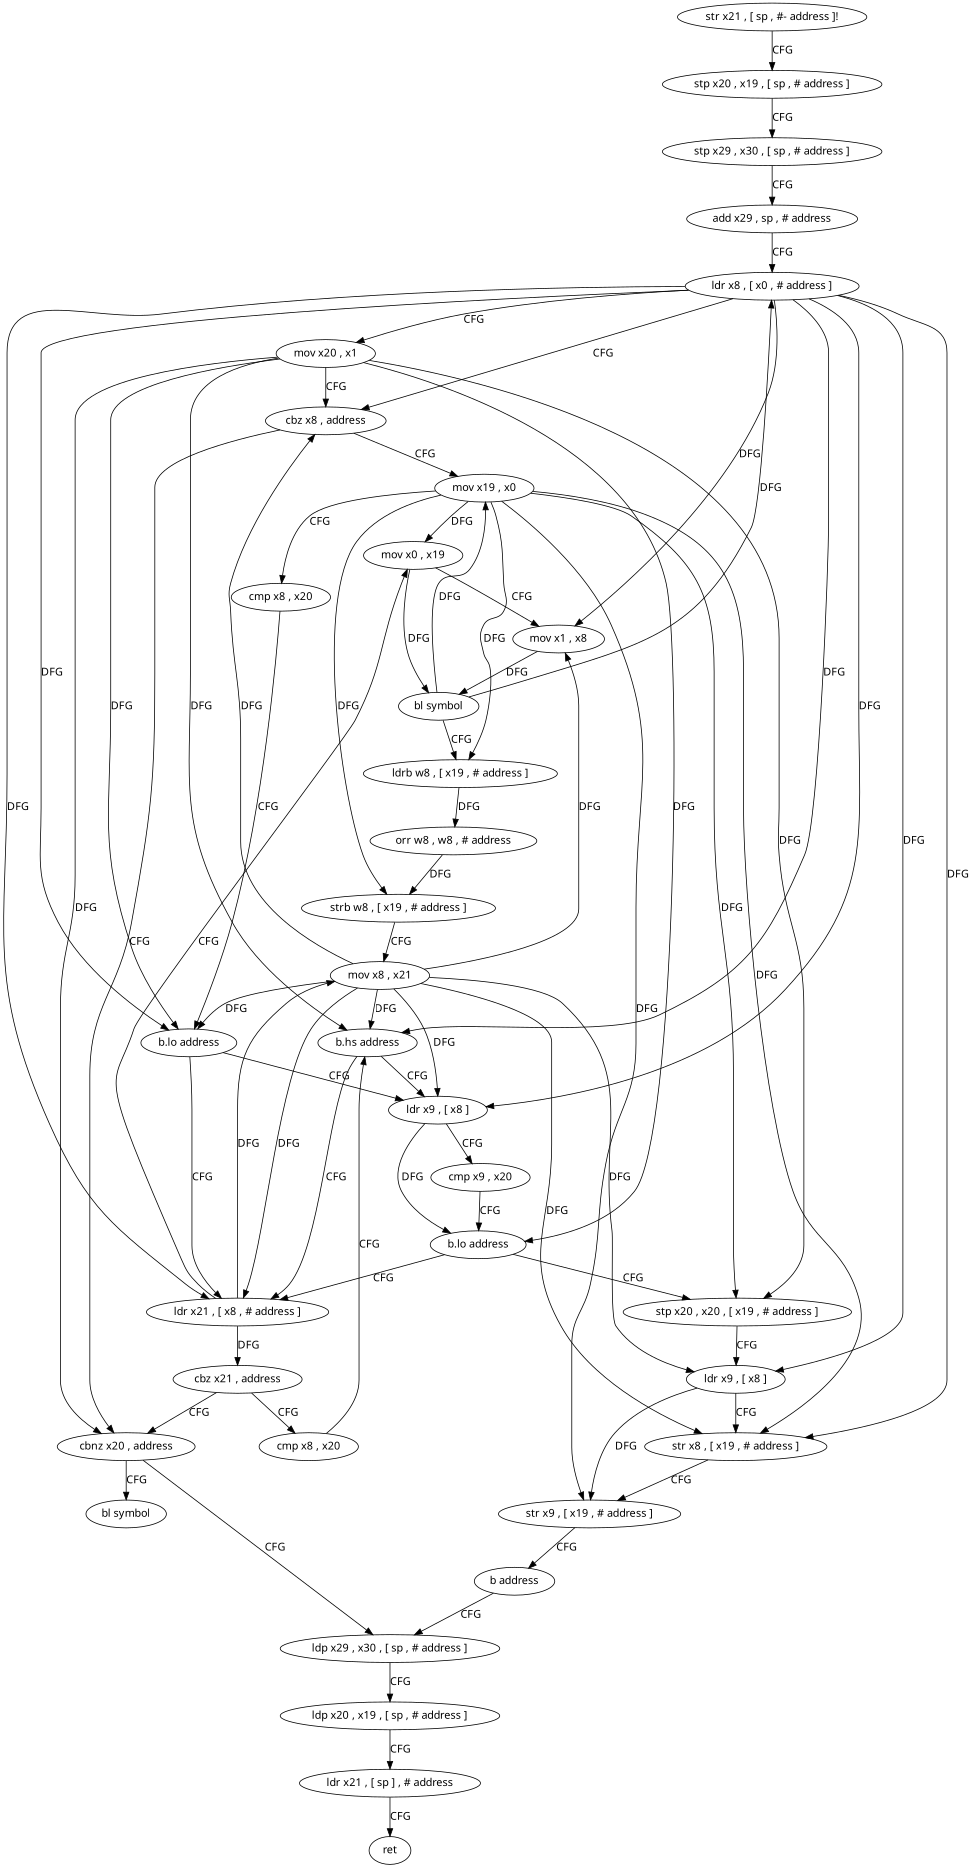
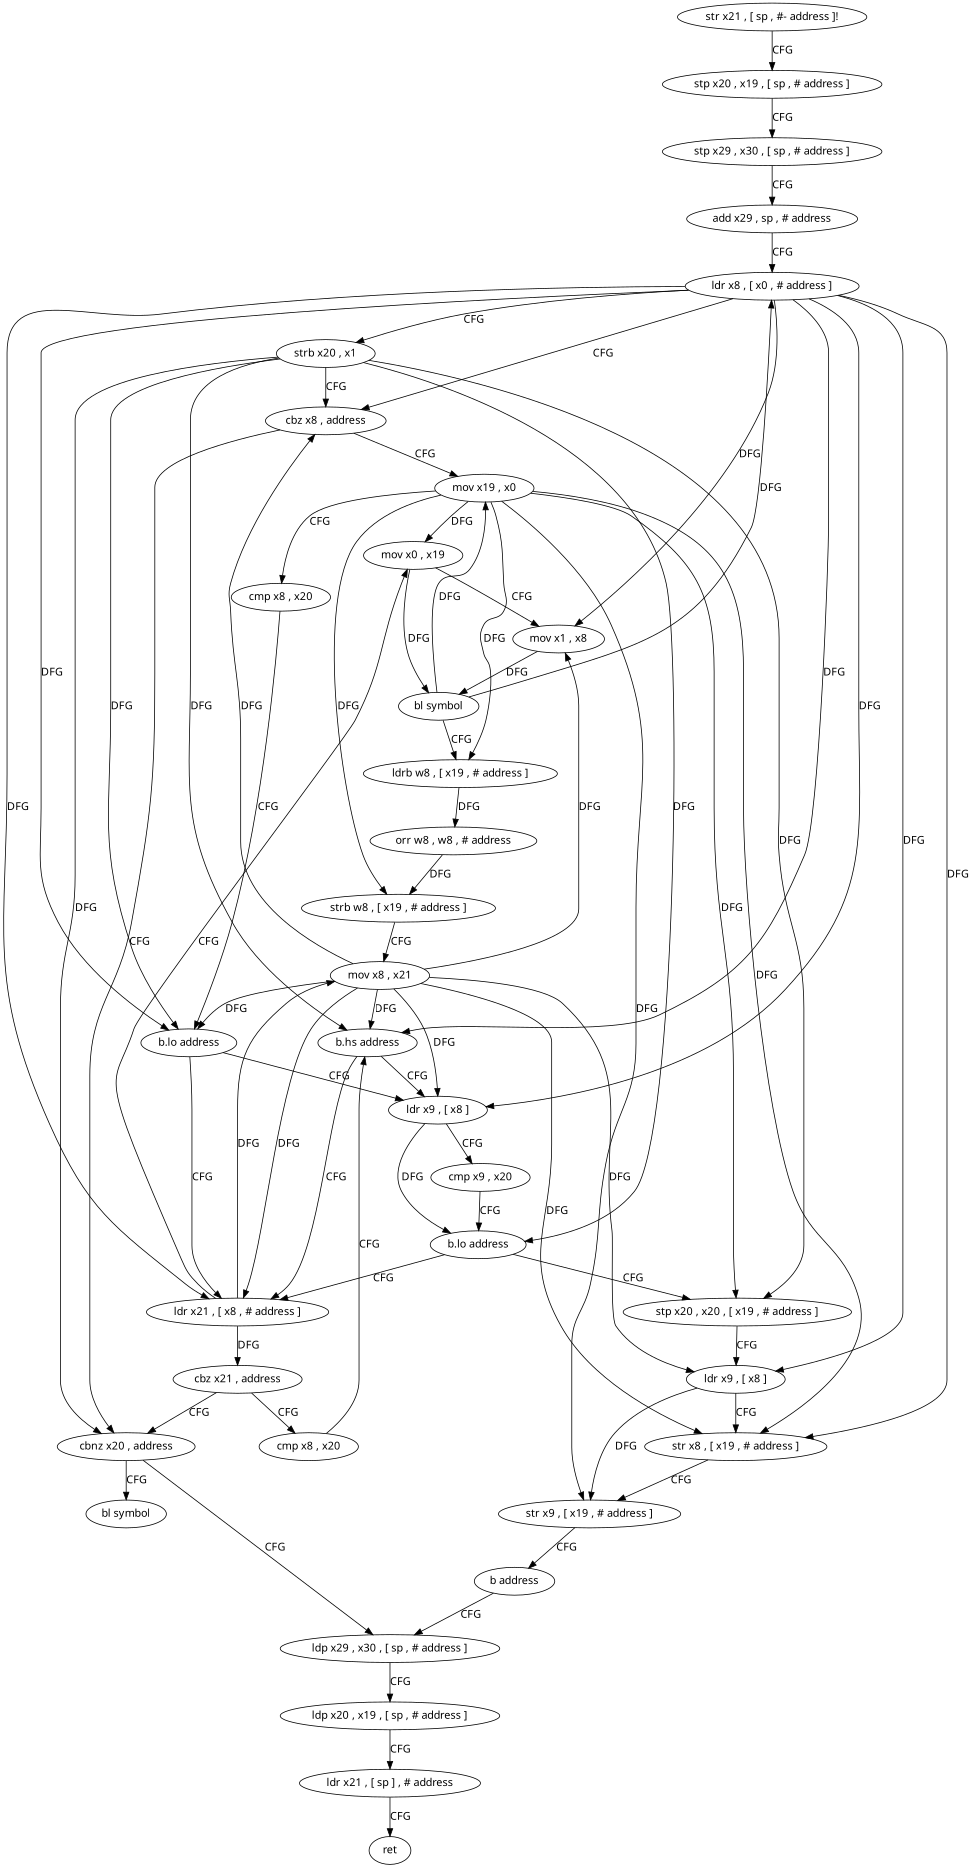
(326, 354) -> (326, 354)
